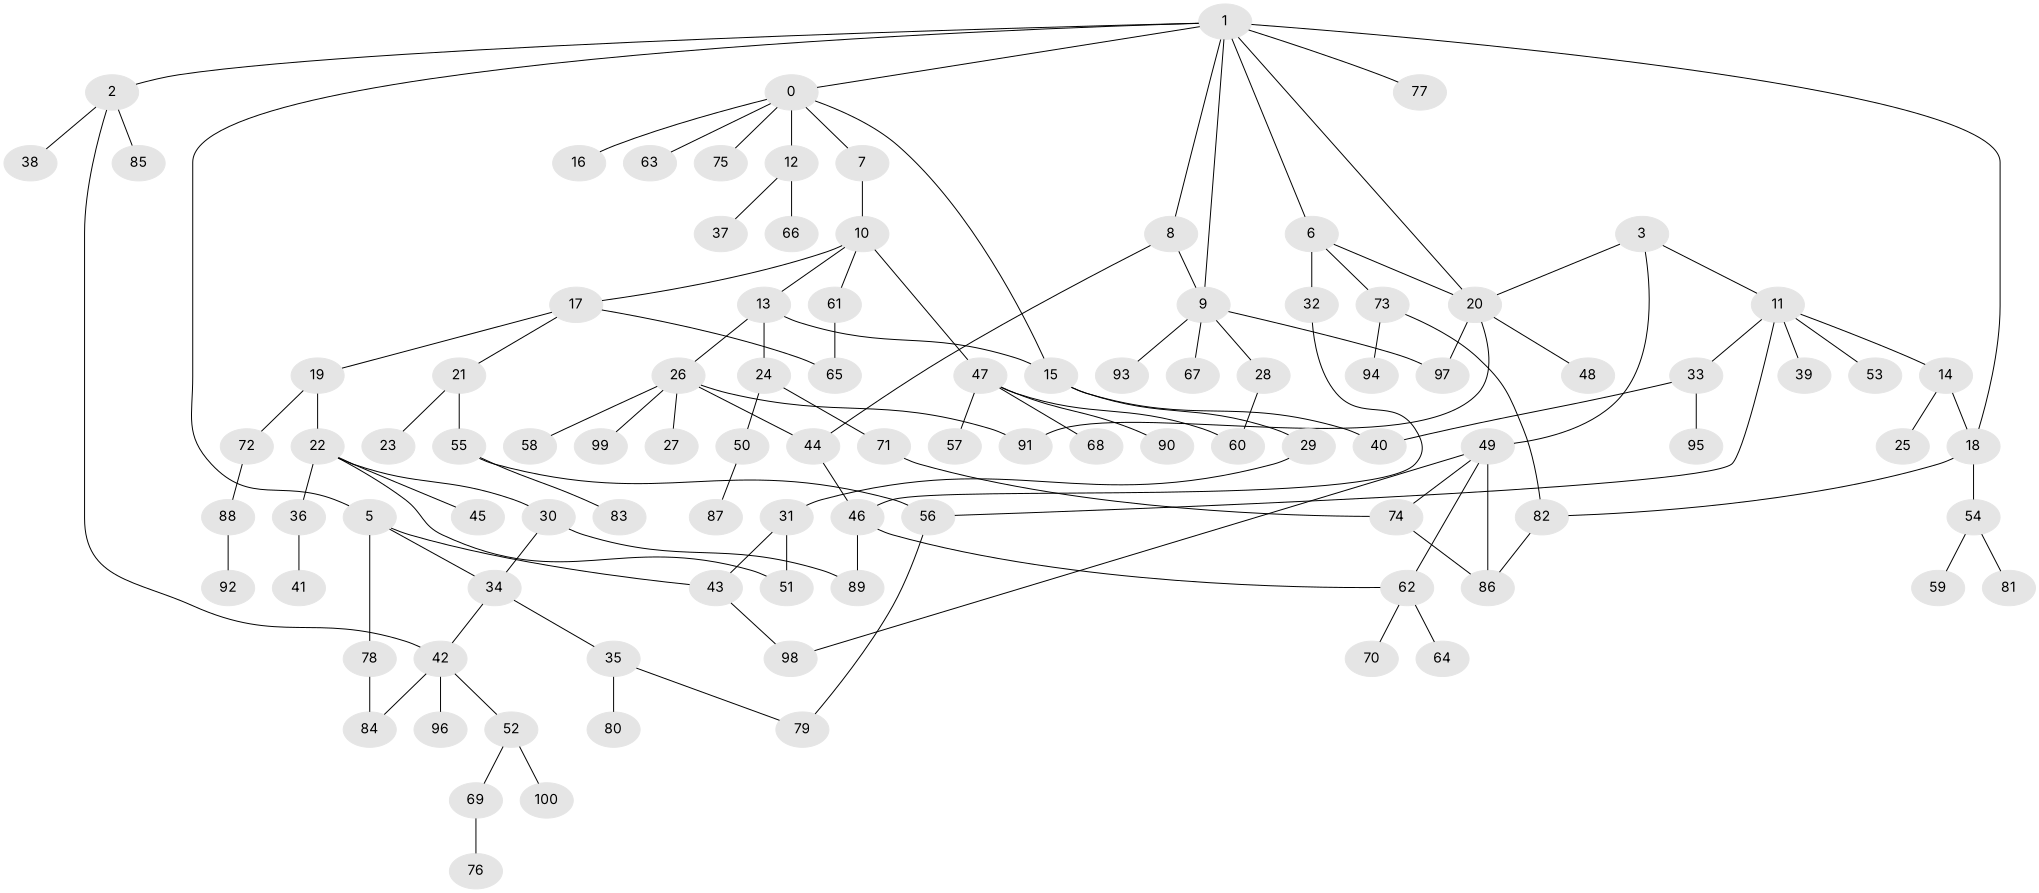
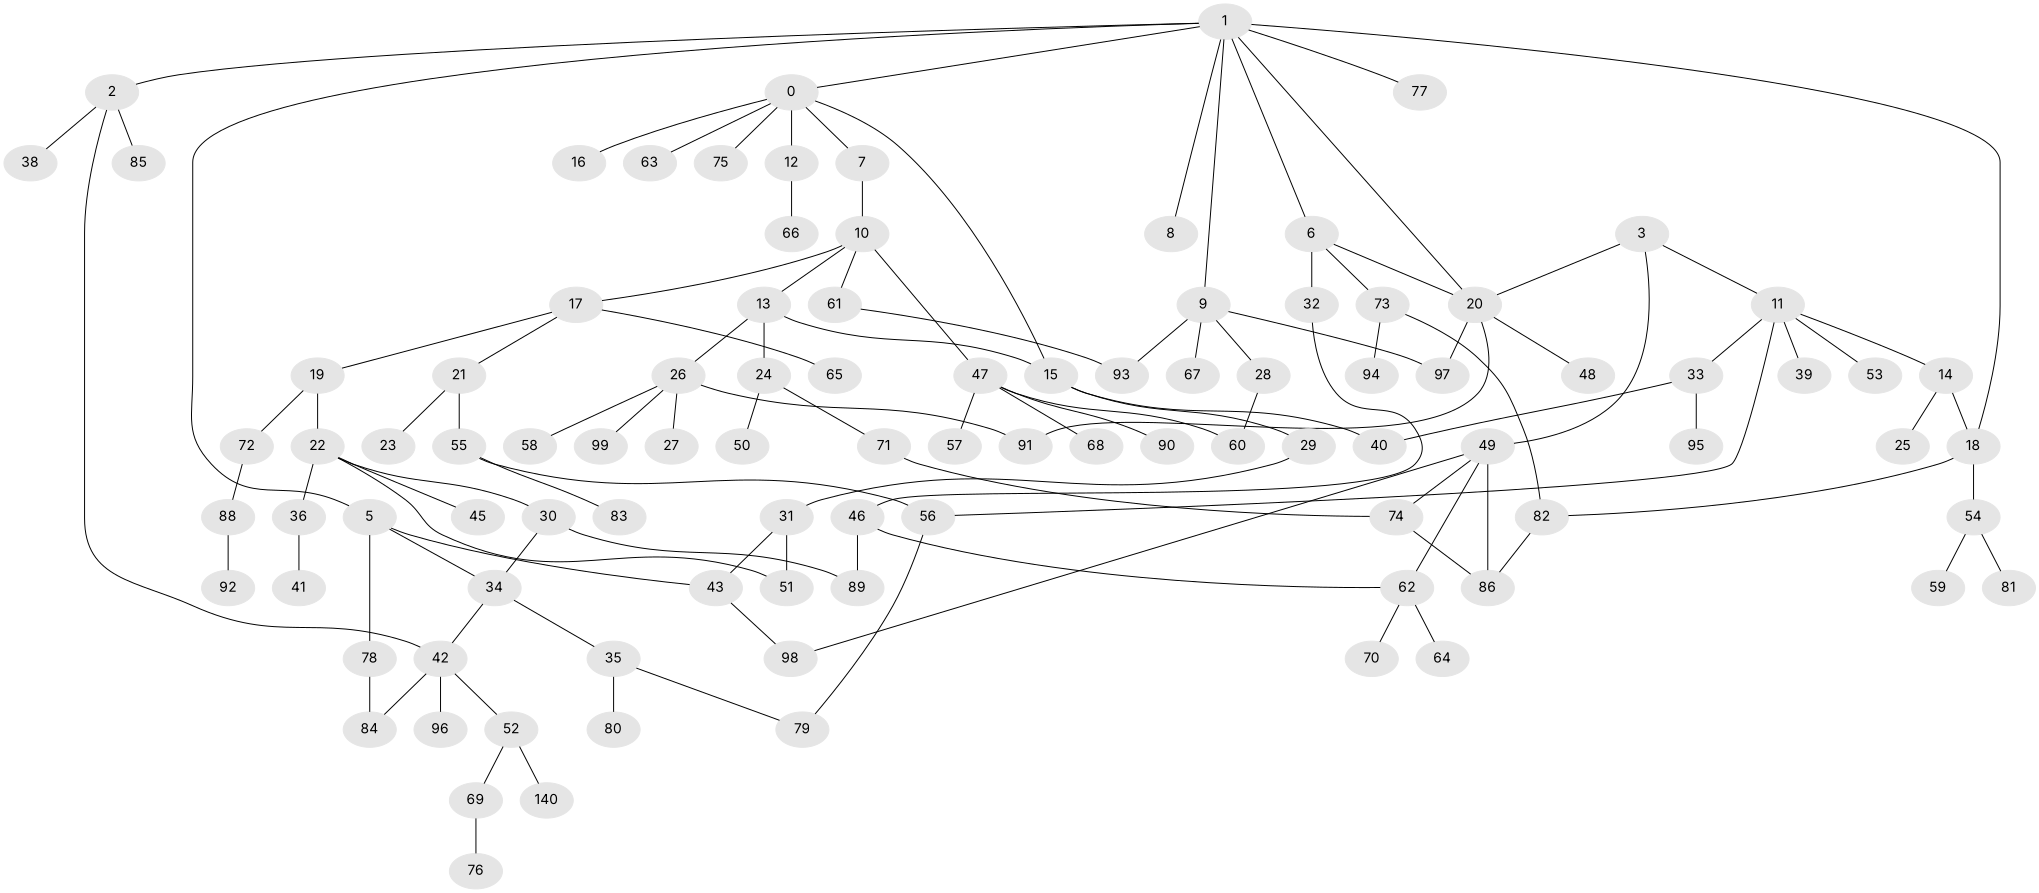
(721, 234) -> none
(1187, 269) -> none
(835, 340) -> (983, 330)
(813, 446) -> none
(716, 517) -> none
(547, 800) -> (547, 800)
